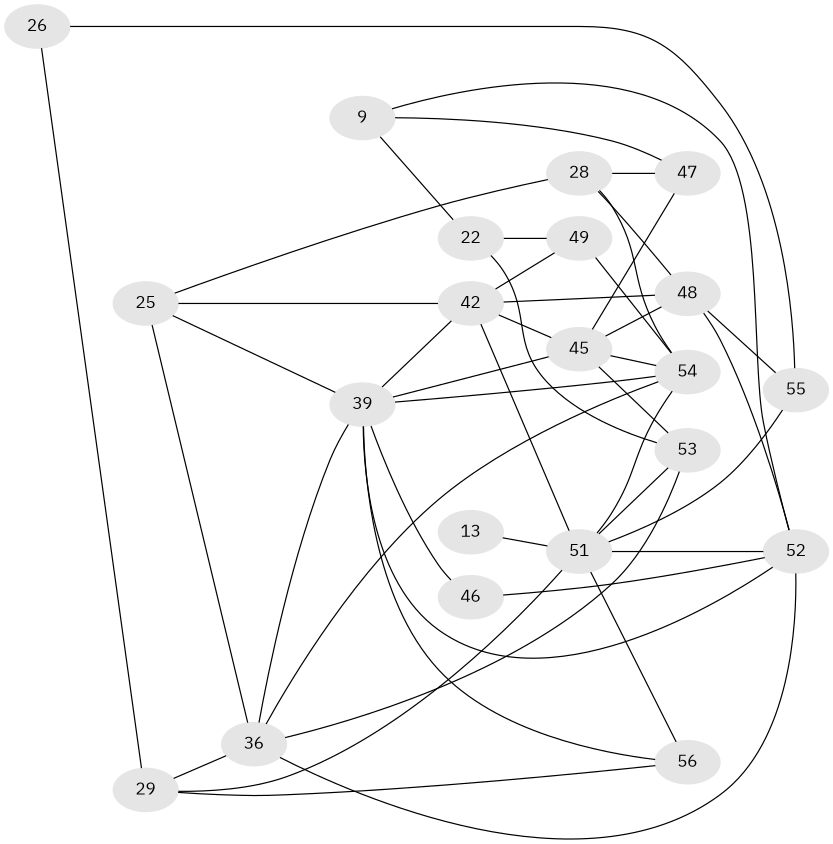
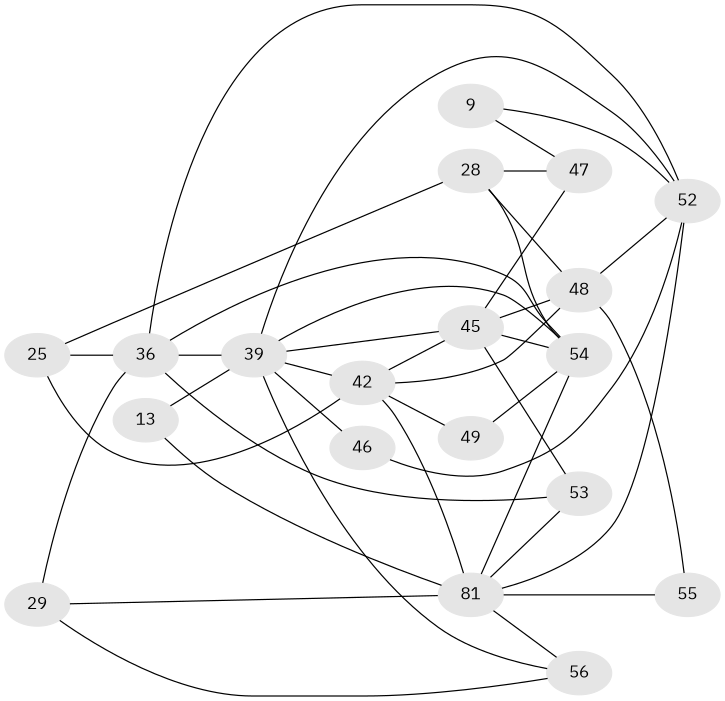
(37, 26) -> none
(471, 238) -> none
(254, 354) -> (200, 388)
(579, 552) -> (471, 595)
